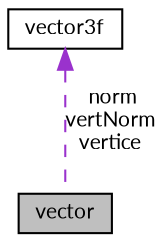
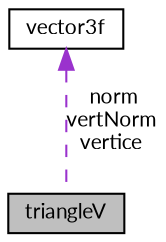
(65, 213) -> (66, 213)
